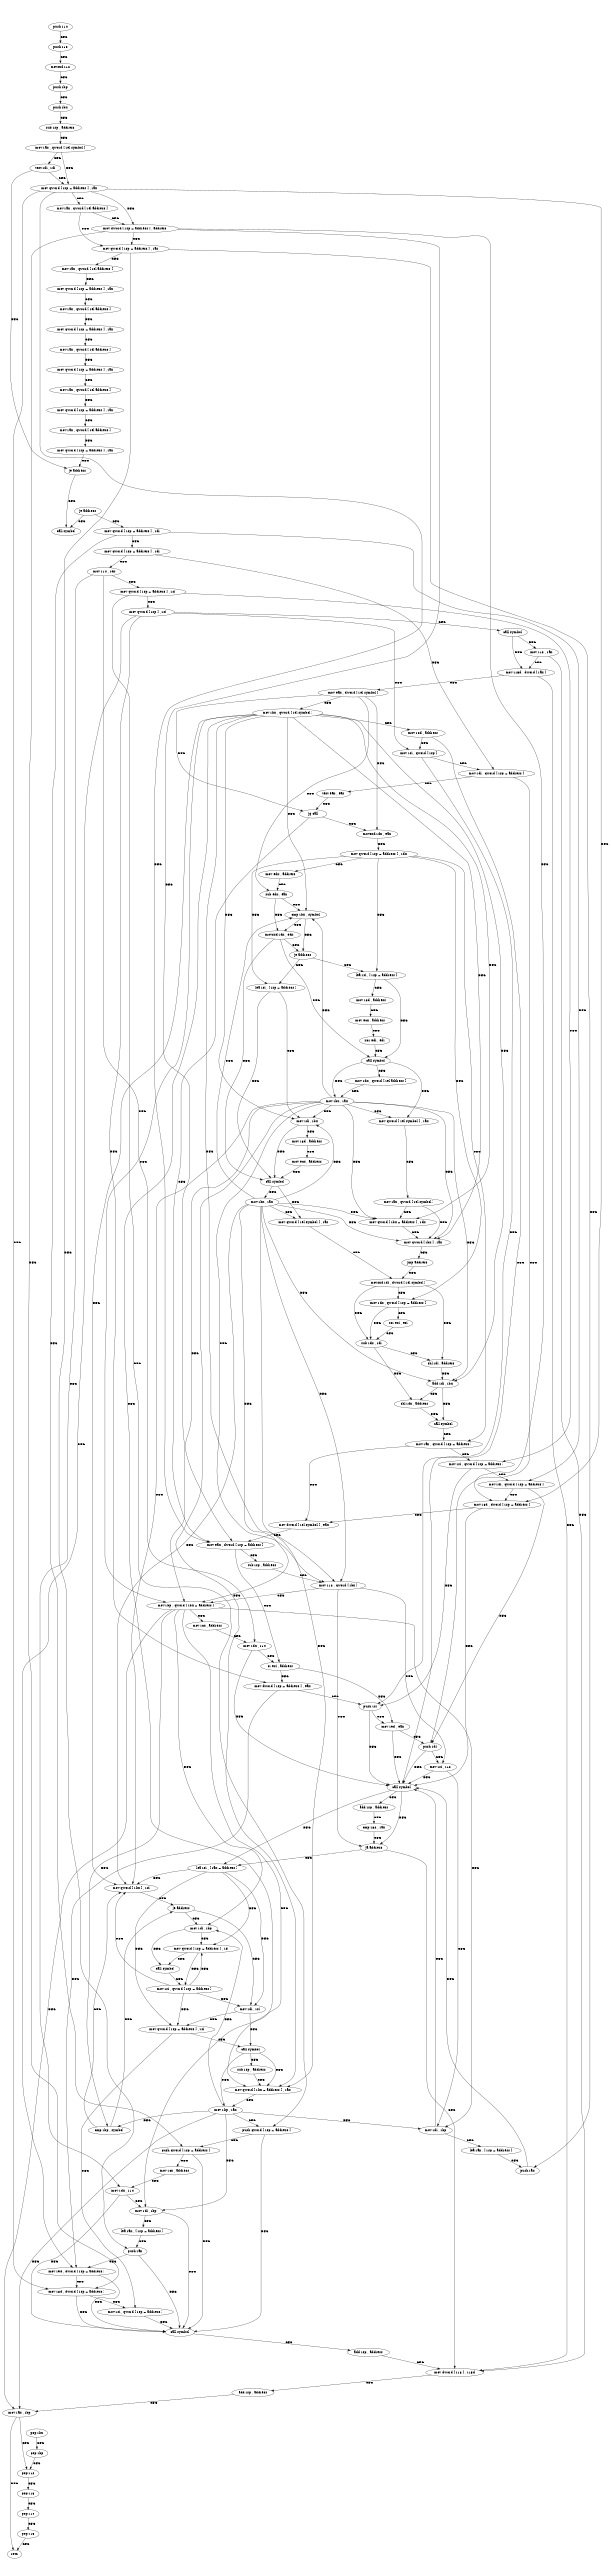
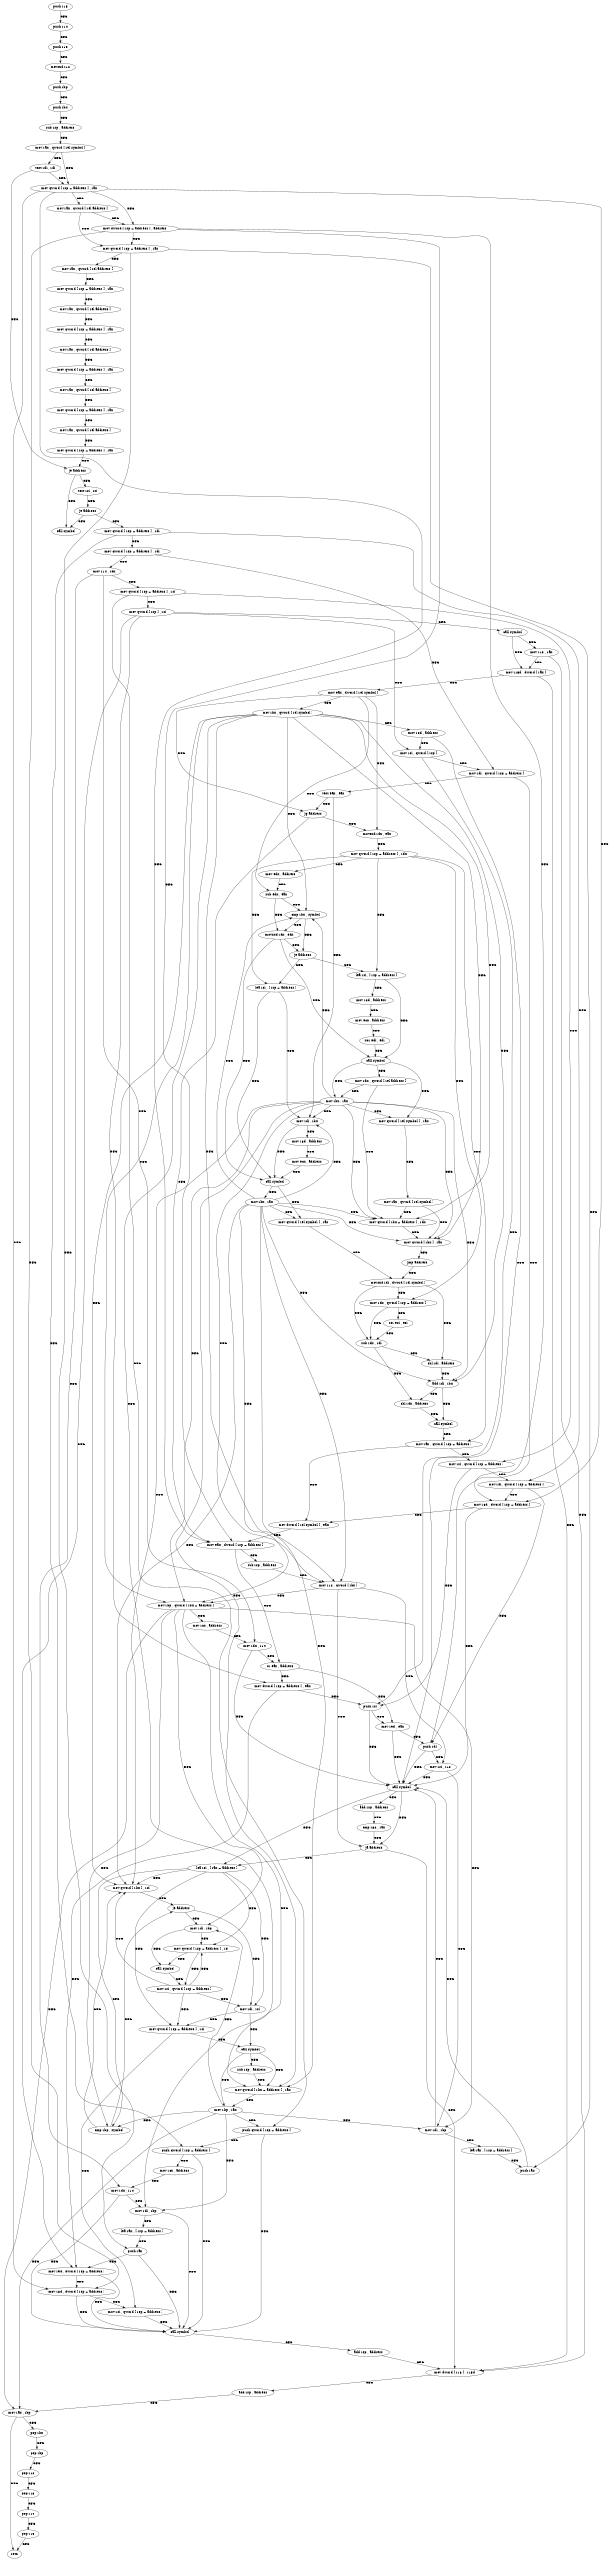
none -> (60, 7)
none -> (88, 491)
(313, 814) -> (313, 814)
(225, 924) -> (333, 959)
none -> (366, 1153)
(280, 1666) -> (280, 1666)
(335, 1697) -> (335, 1697)
none -> (100, 1962)
(22, 2442) -> (27, 2422)
